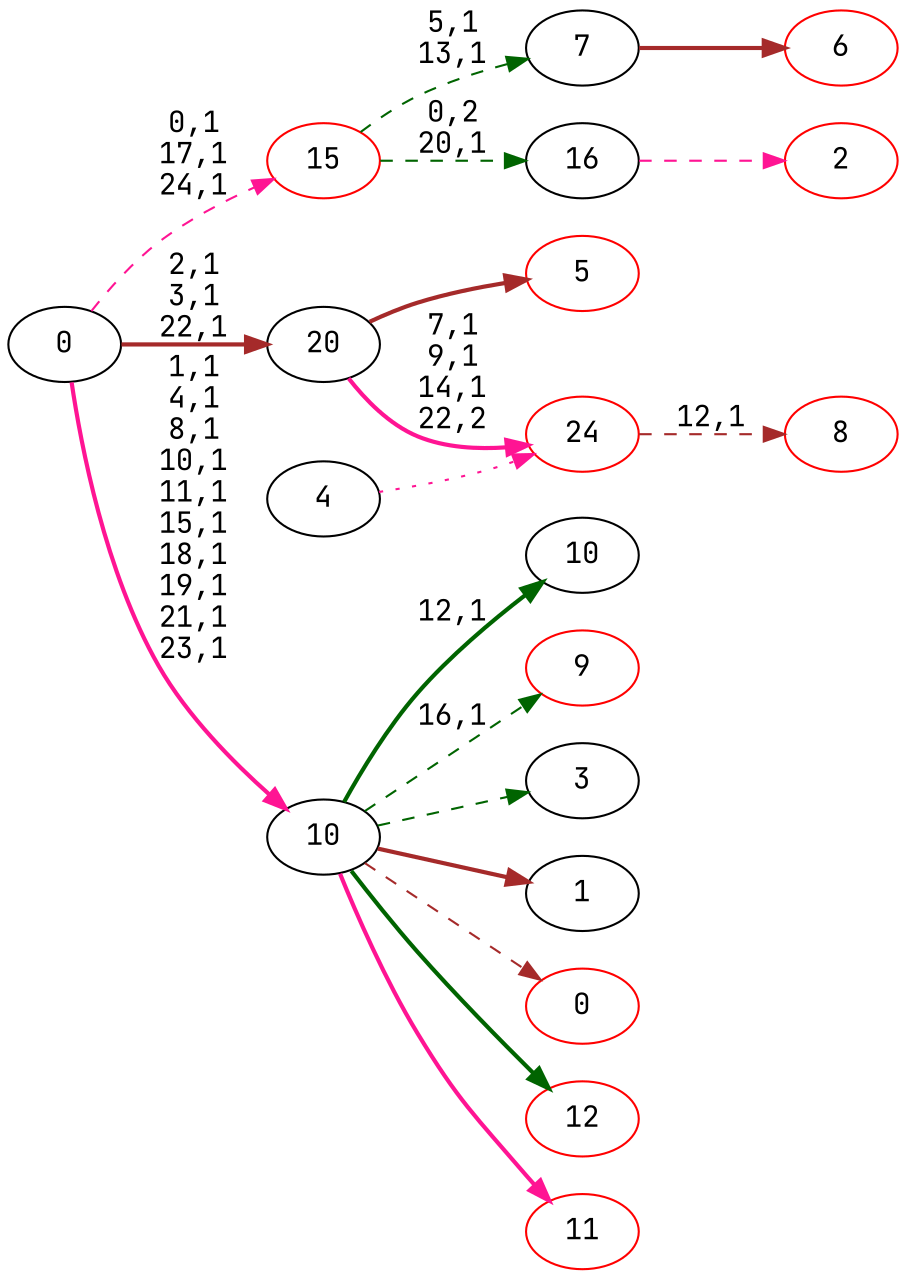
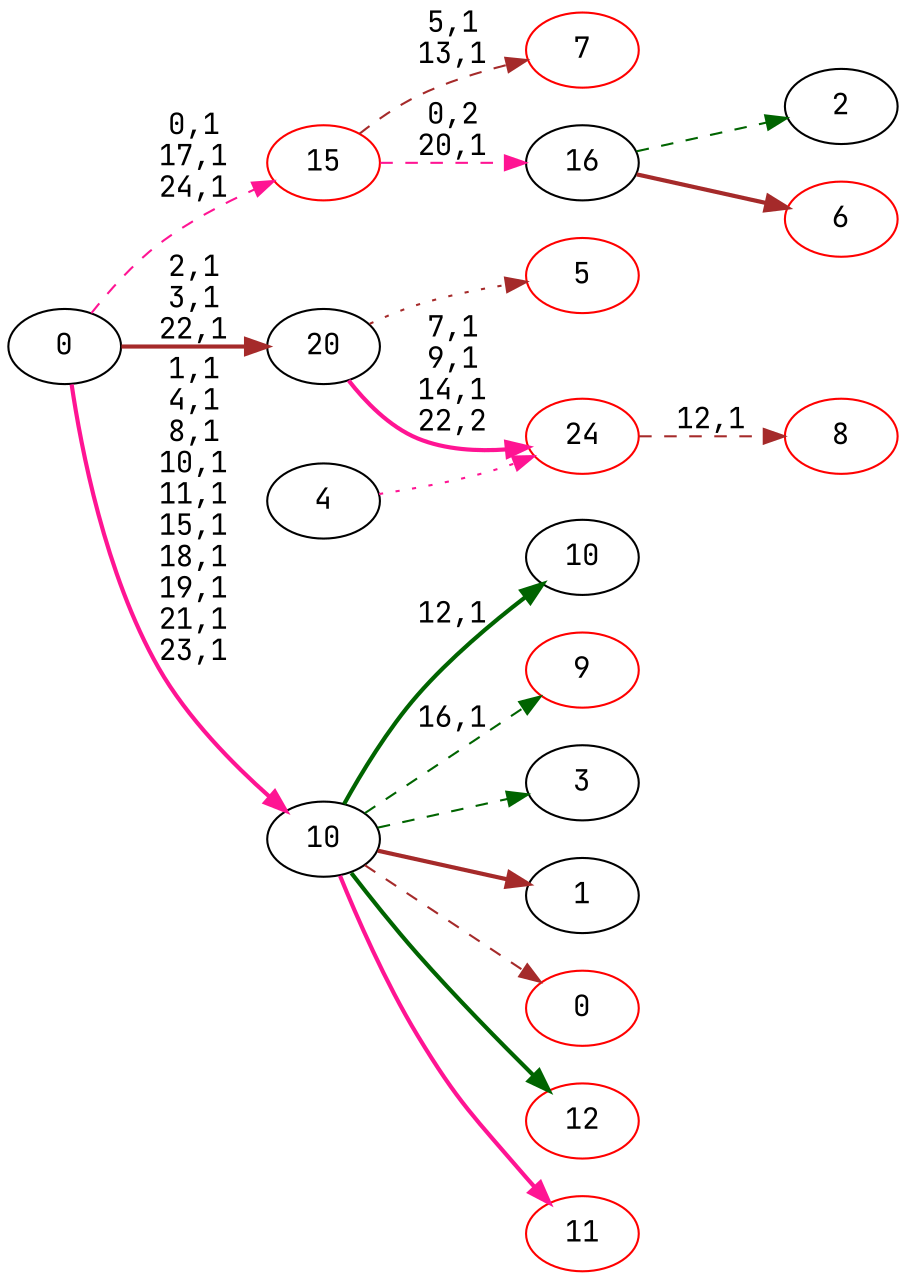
(582, 48) -> (582, 50)
(701, 48) -> (702, 189)
(430, 90) -> (429, 91)
(442, 161) -> (442, 163)
(701, 161) -> (702, 137)
(841, 161) -> (841, 106)
(436, 297) -> (436, 299)
